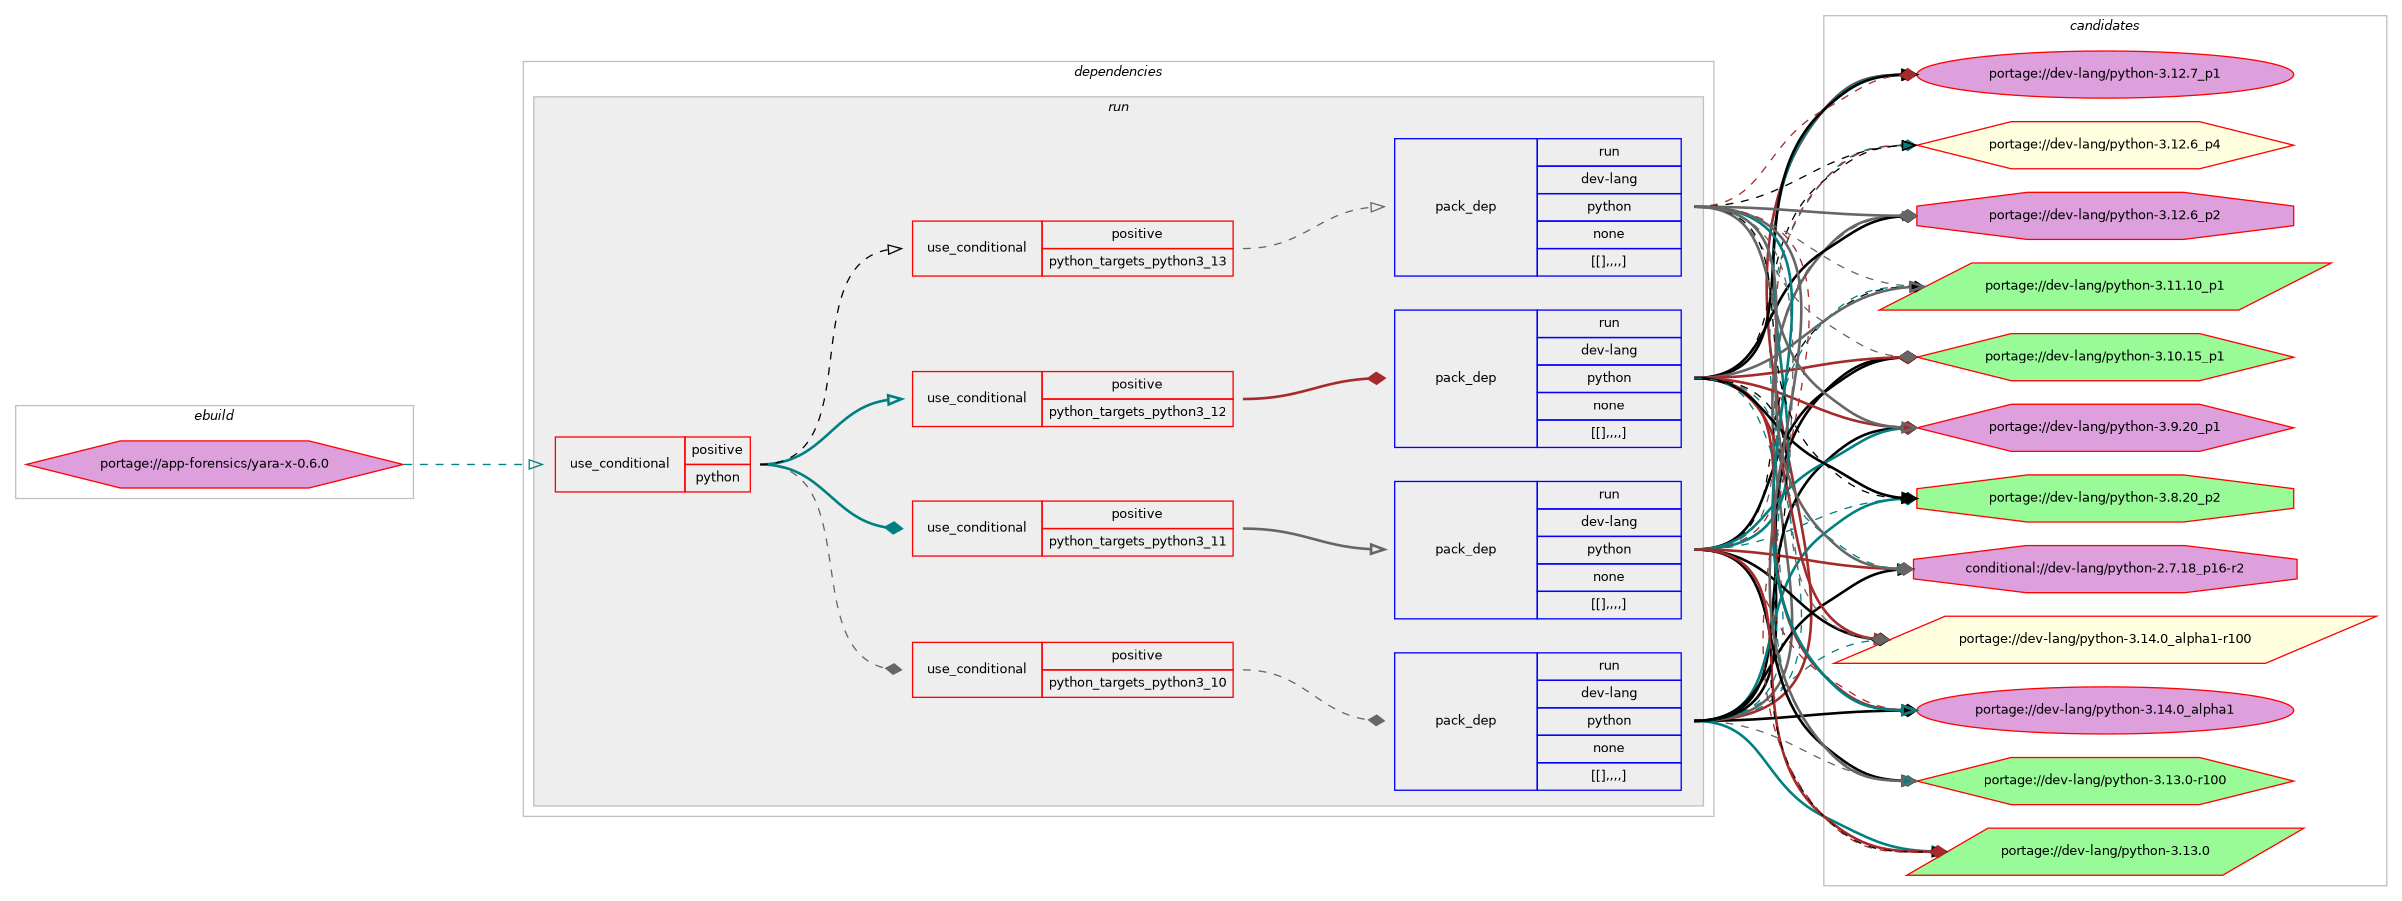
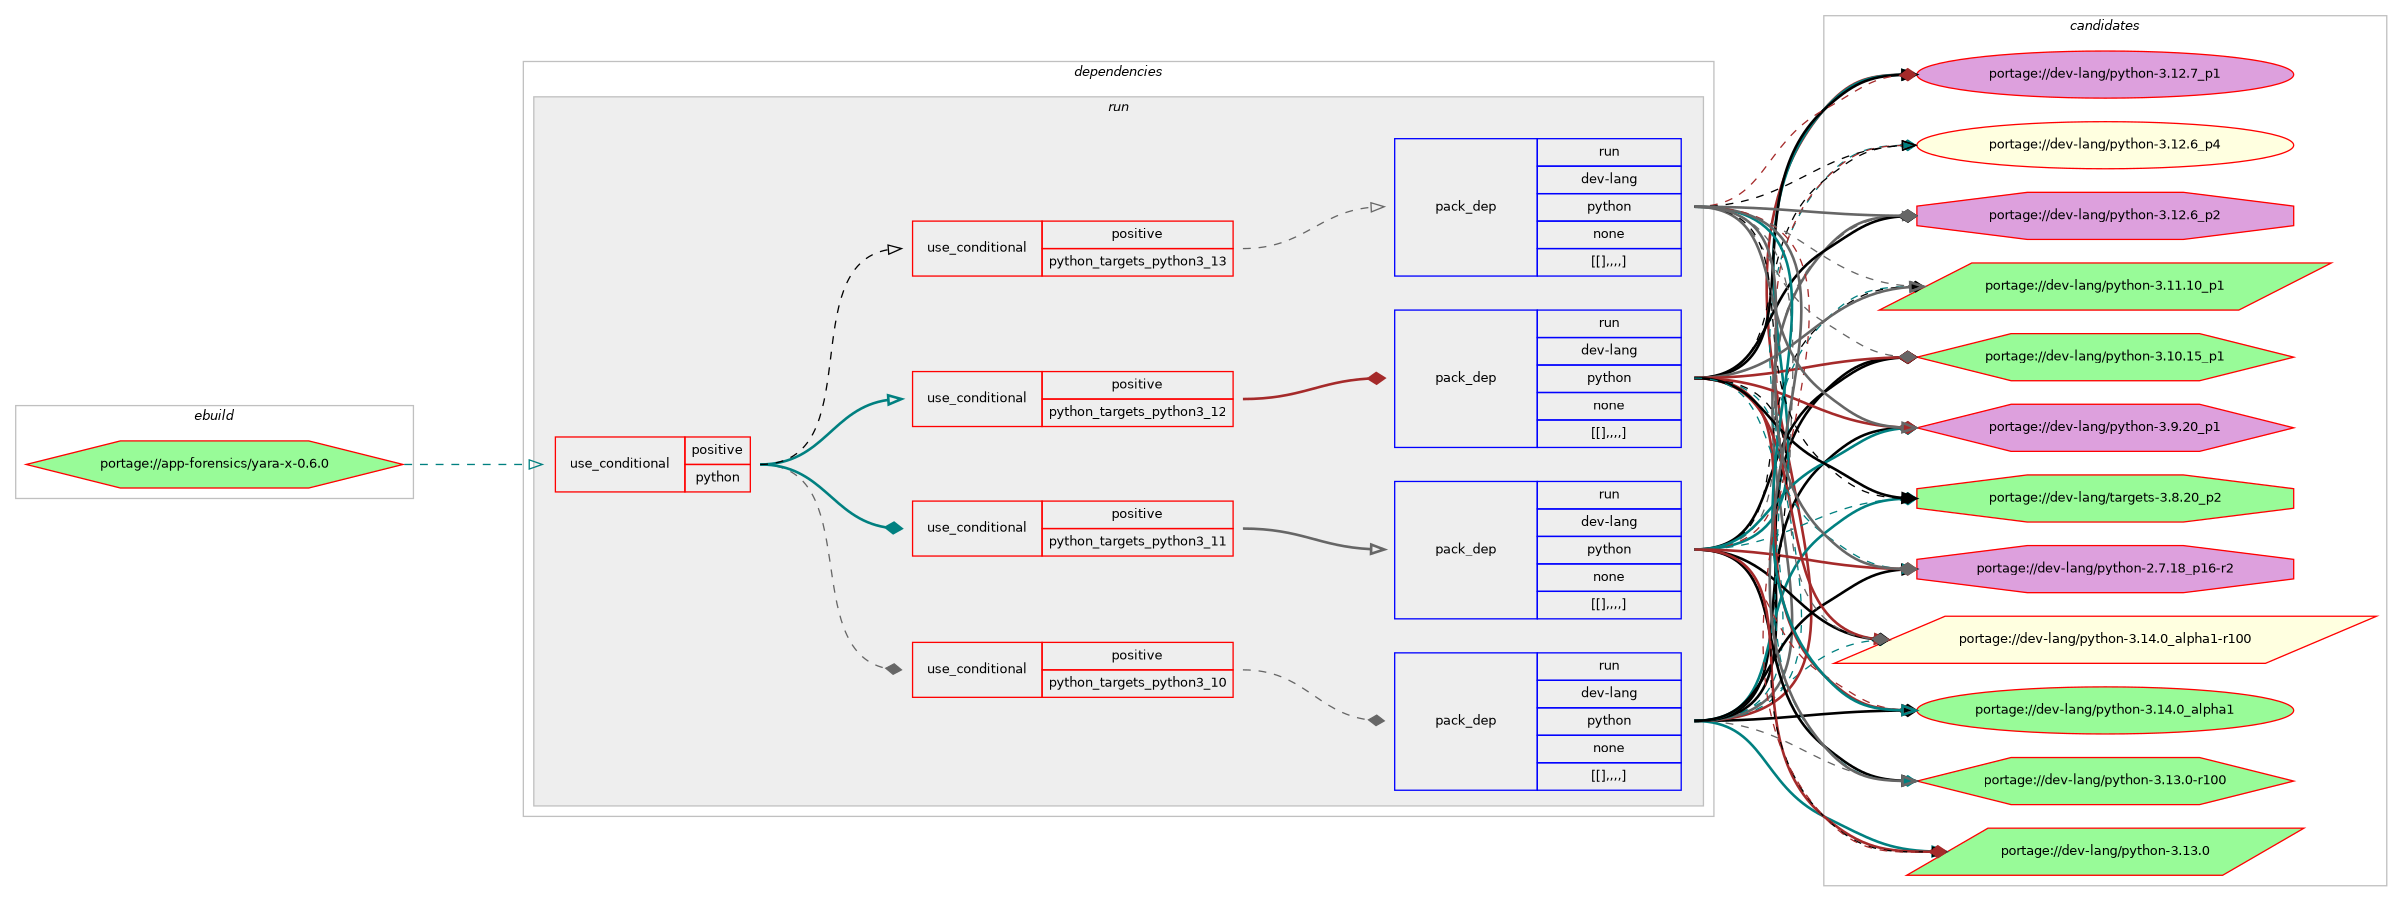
(2105, 145) -> (2105, 145)
(215, 464) -> (215, 464)
(2105, 498) -> (2105, 498)
(2105, 569) -> (2105, 569)
(2105, 710) -> (2105, 710)
